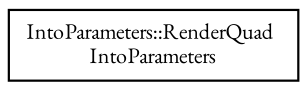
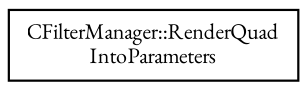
(154, 45) -> (154, 45)
